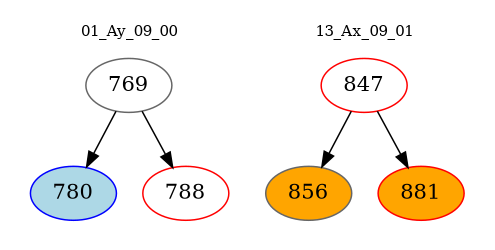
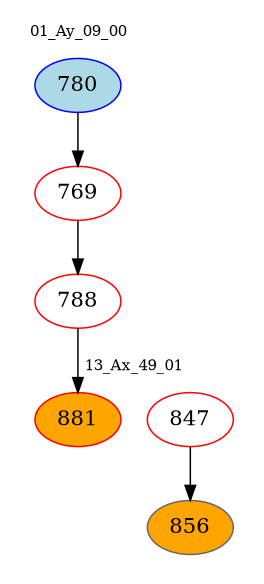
(365, 32) -> (134, 366)
(129, 85) -> (78, 193)
(105, 132) -> (78, 132)
(389, 133) -> (78, 361)
